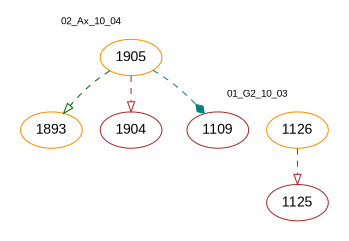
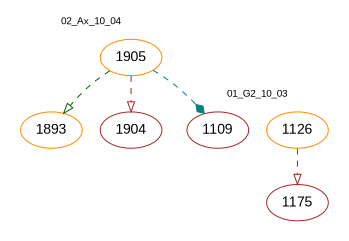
(297, 203) -> (297, 203)
